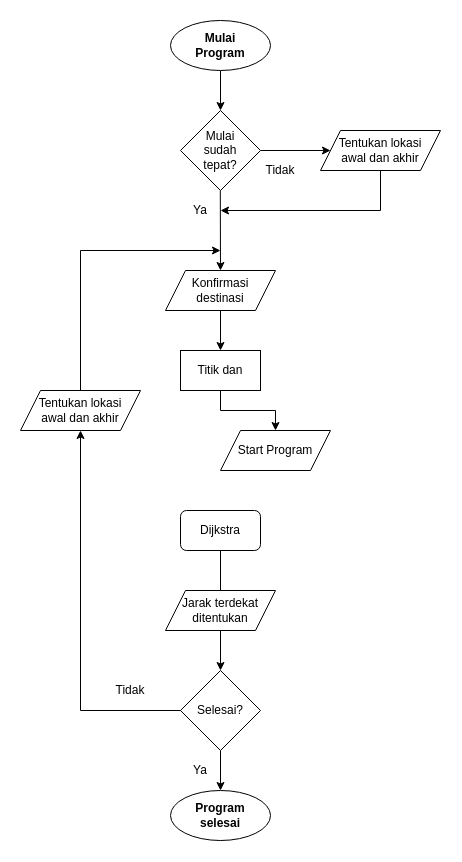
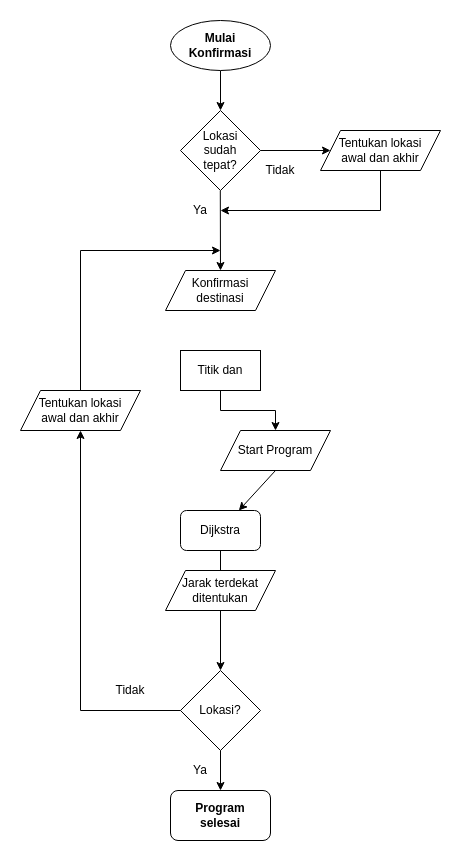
(221, 46) -> (221, 46)
(221, 151) -> (221, 151)
(221, 327) -> none
none -> (260, 488)
(221, 611) -> (221, 591)
(221, 711) -> (221, 711)
(221, 816) -> (221, 816)
